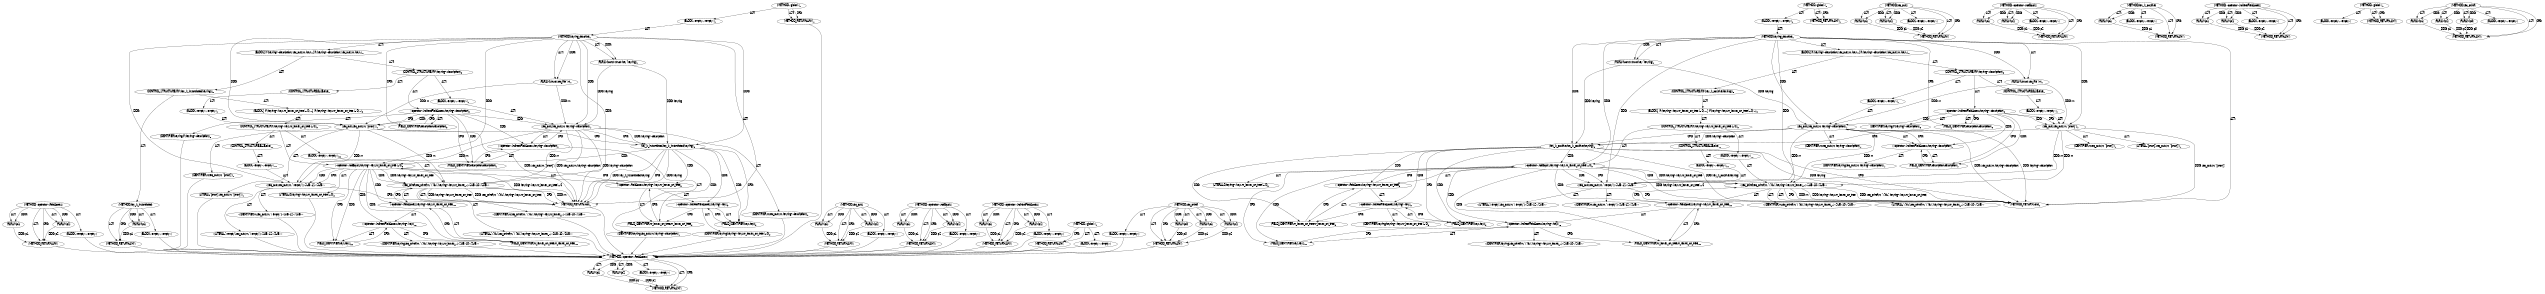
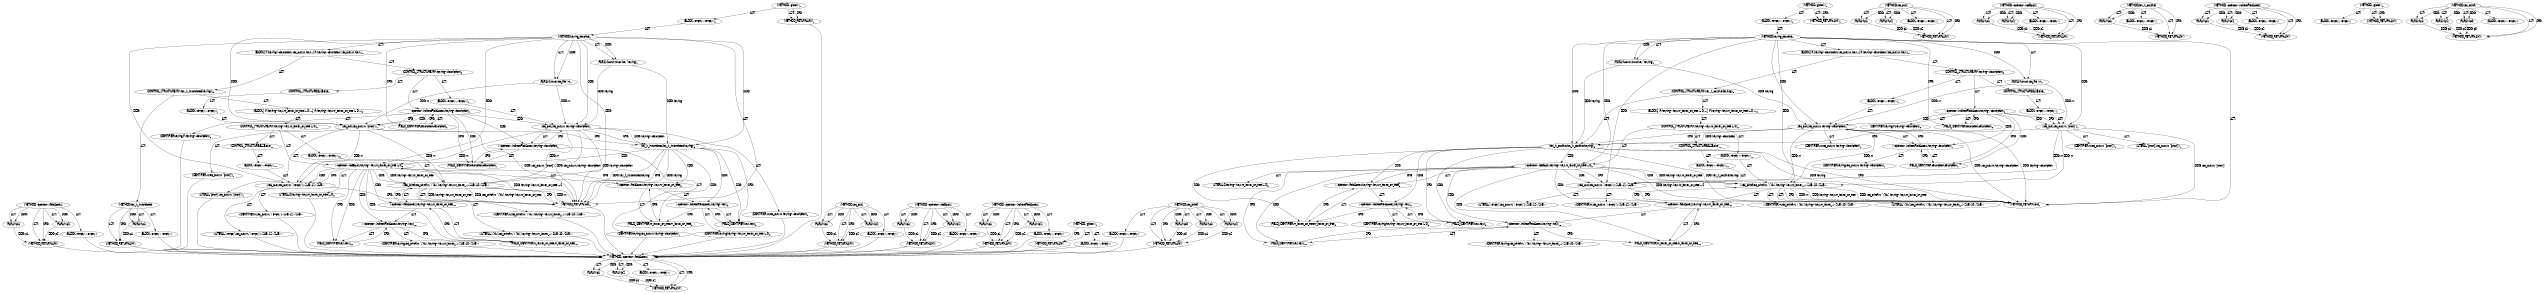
none -> (1626, 104)
